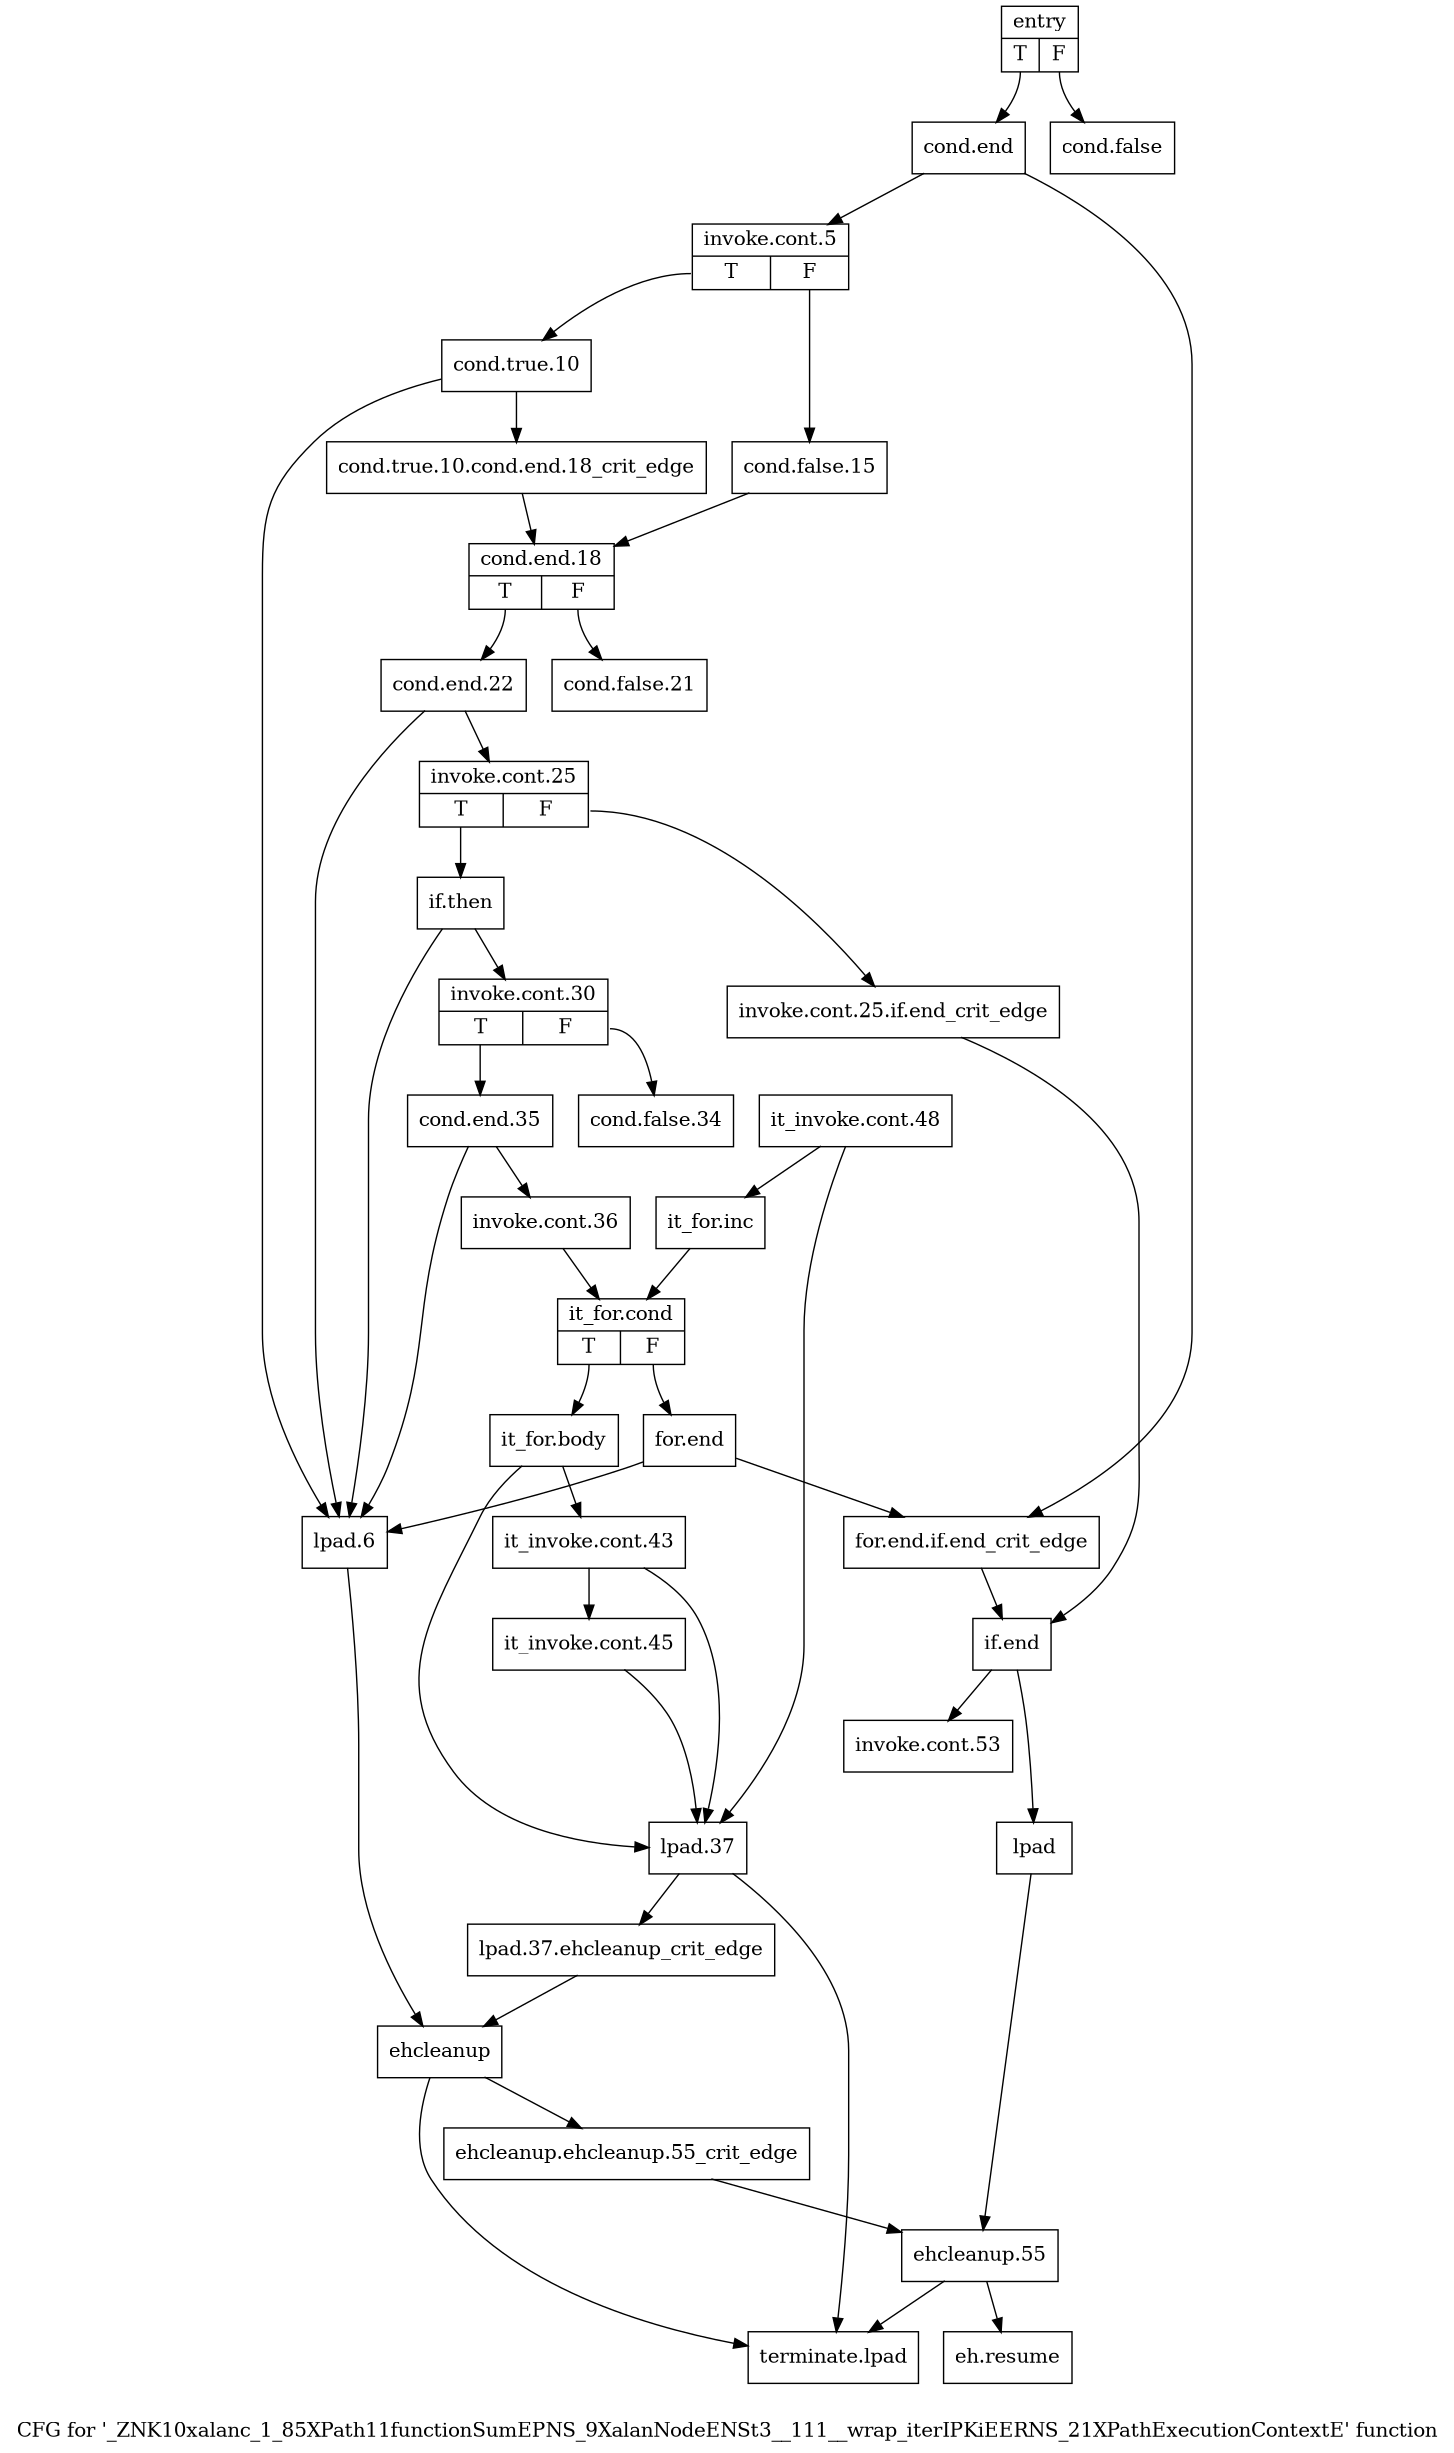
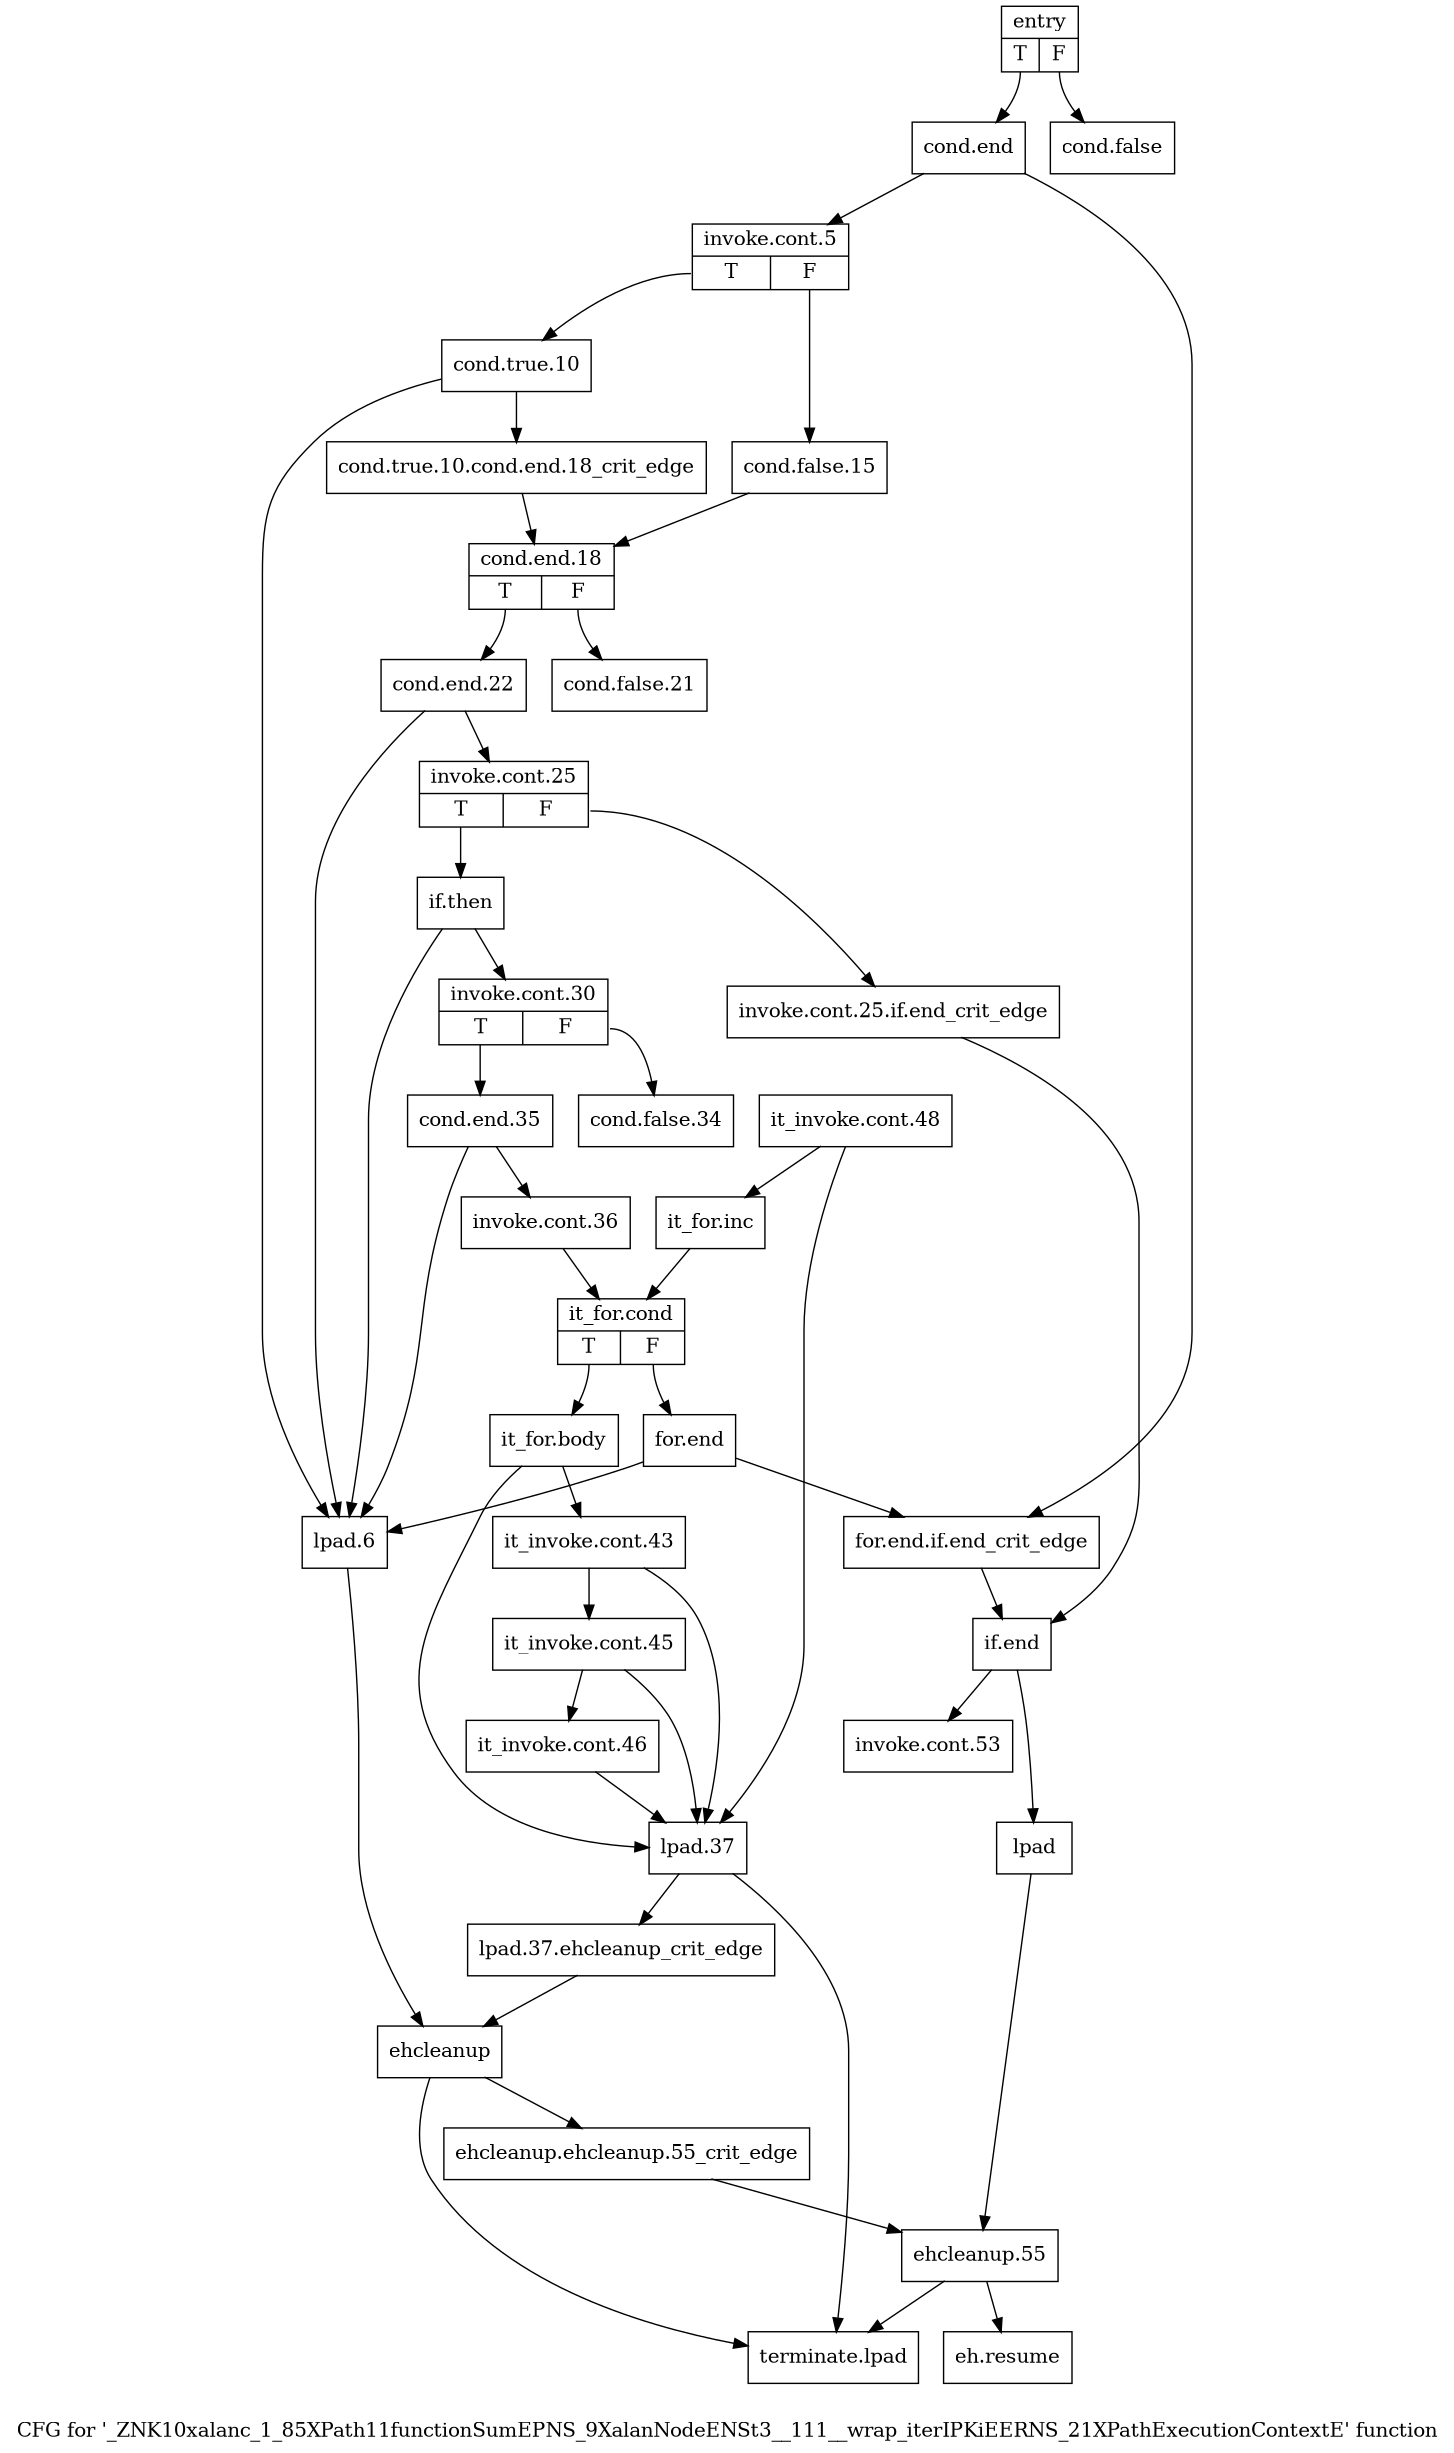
none -> (563, 1746)
